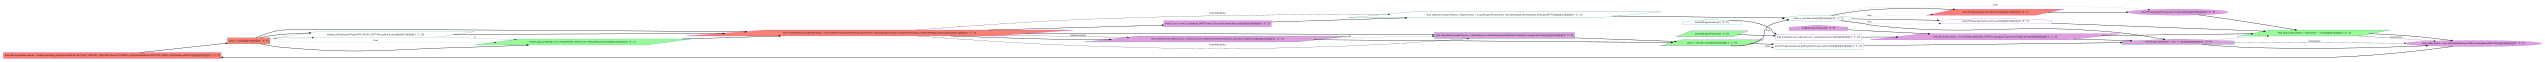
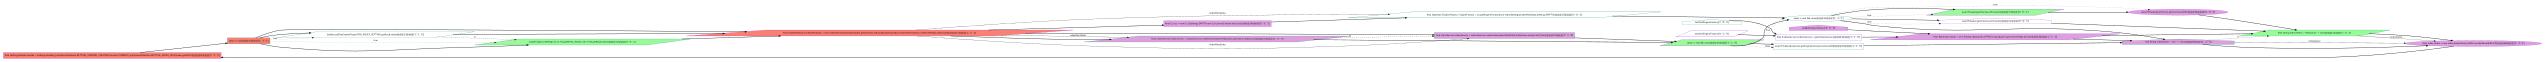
(1995, 12) -> (1995, 12)
(1712, 34) -> (1712, 34)
